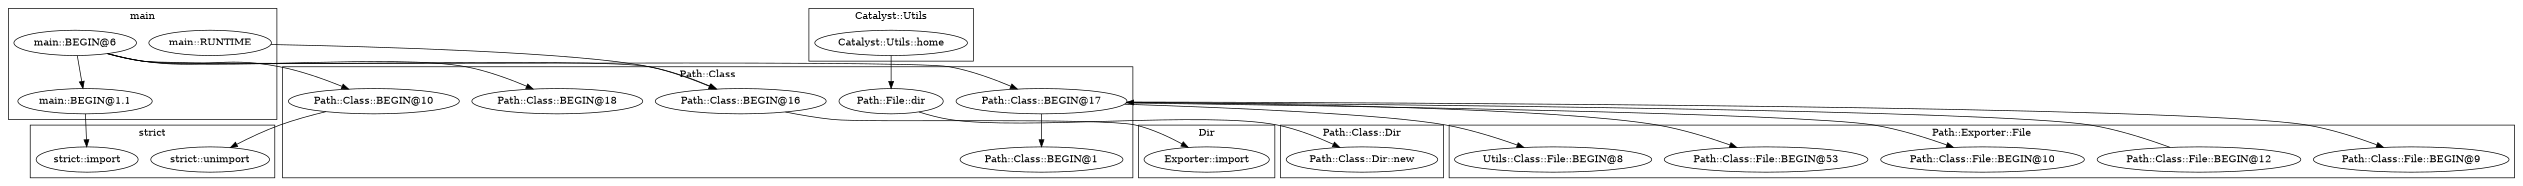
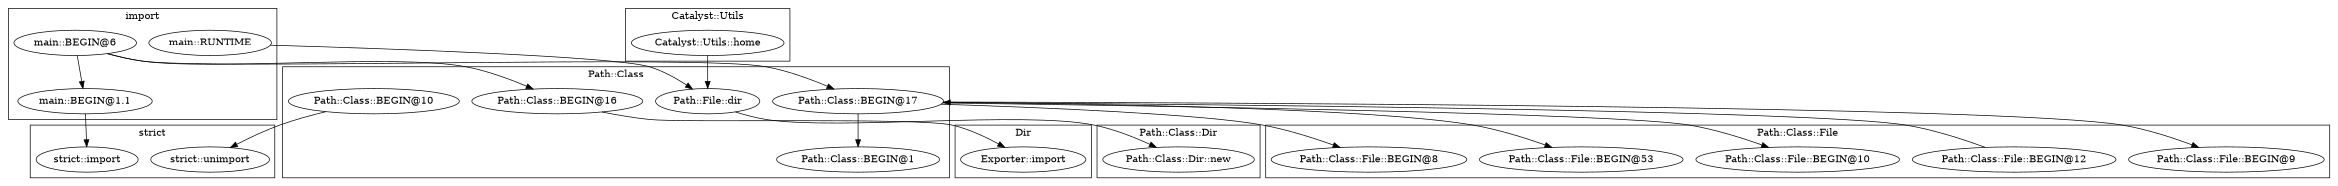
(143, 17) -> (143, 17)
(492, 52) -> (481, 53)
(226, 62) -> none
(557, 101) -> none
(1982, 133) -> (1798, 133)
(1553, 160) -> (1369, 160)
